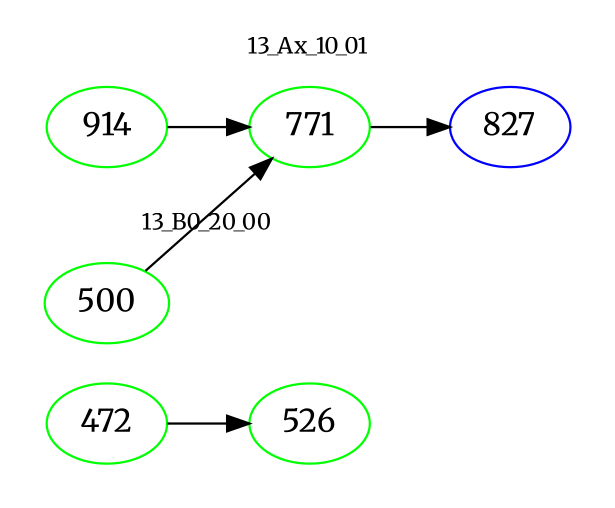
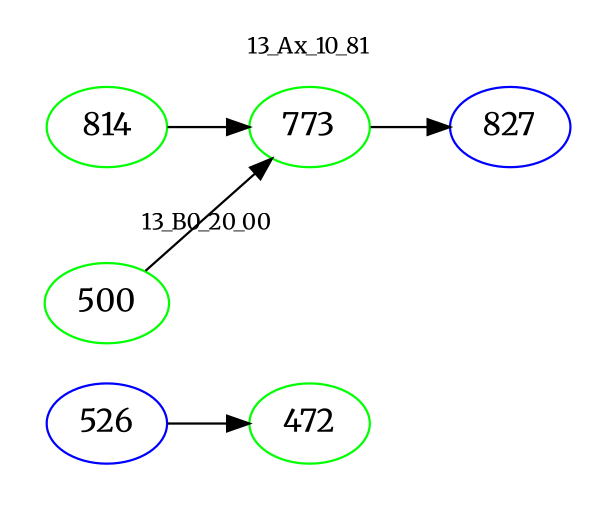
(309, 48) -> (309, 48)
(107, 127) -> (107, 127)
(310, 127) -> (310, 127)
(197, 424) -> (197, 424)
(310, 424) -> (107, 424)
